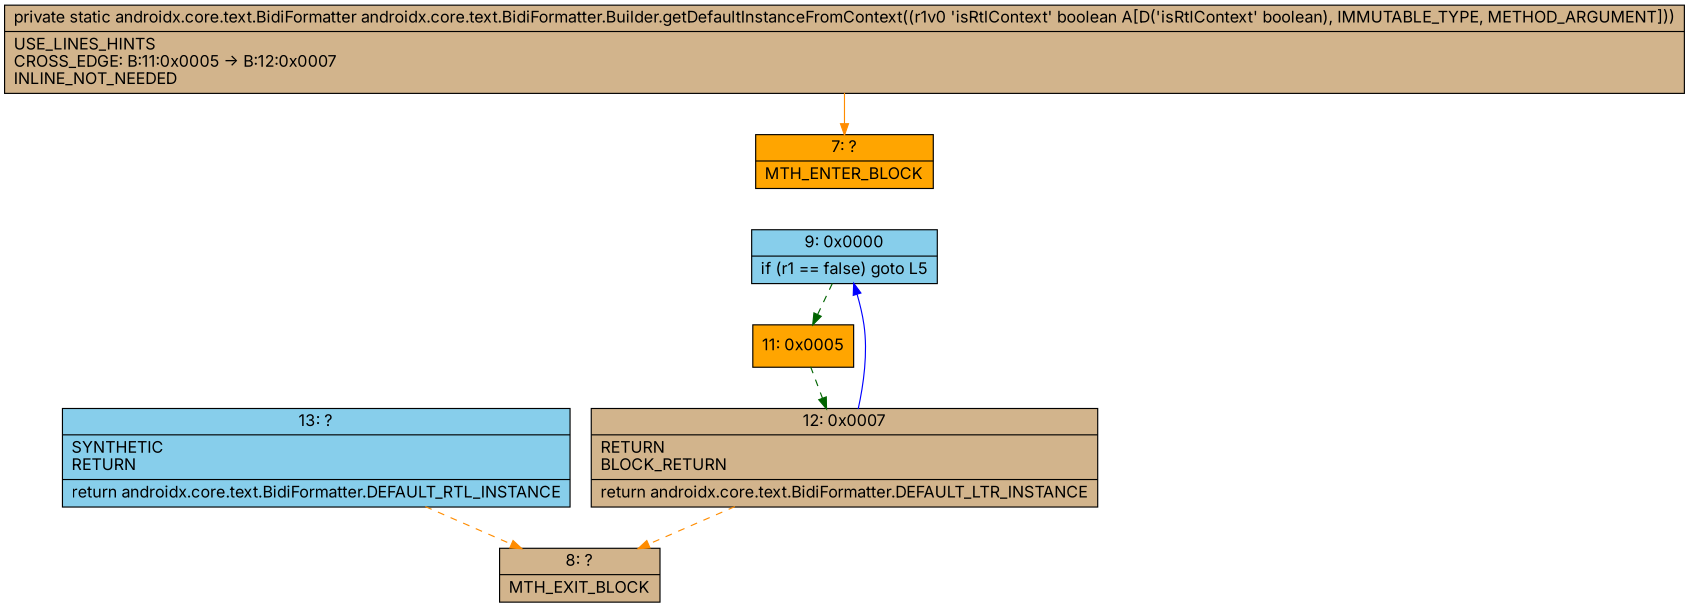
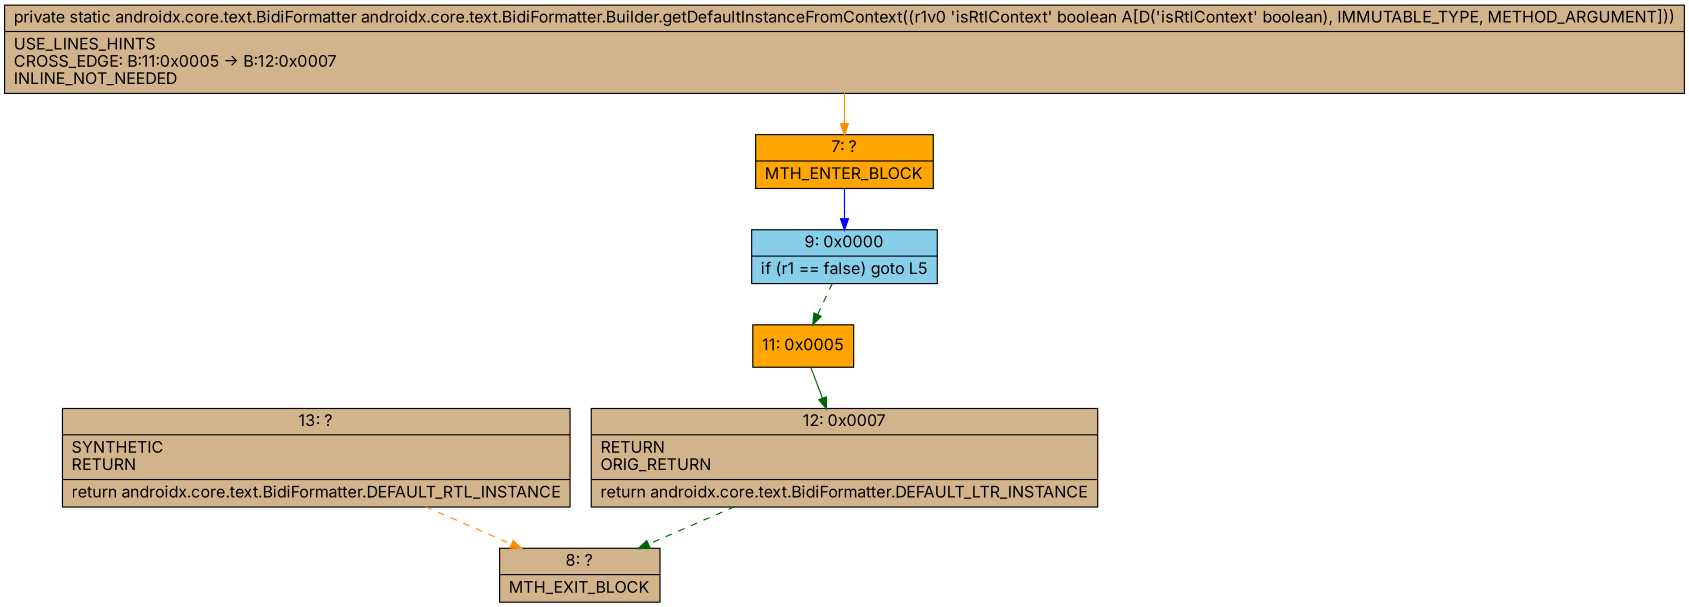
(865, 352) -> (844, 203)
(817, 382) -> (817, 382)
(316, 458) -> (316, 458)
(664, 465) -> (656, 465)
(692, 525) -> (692, 525)
